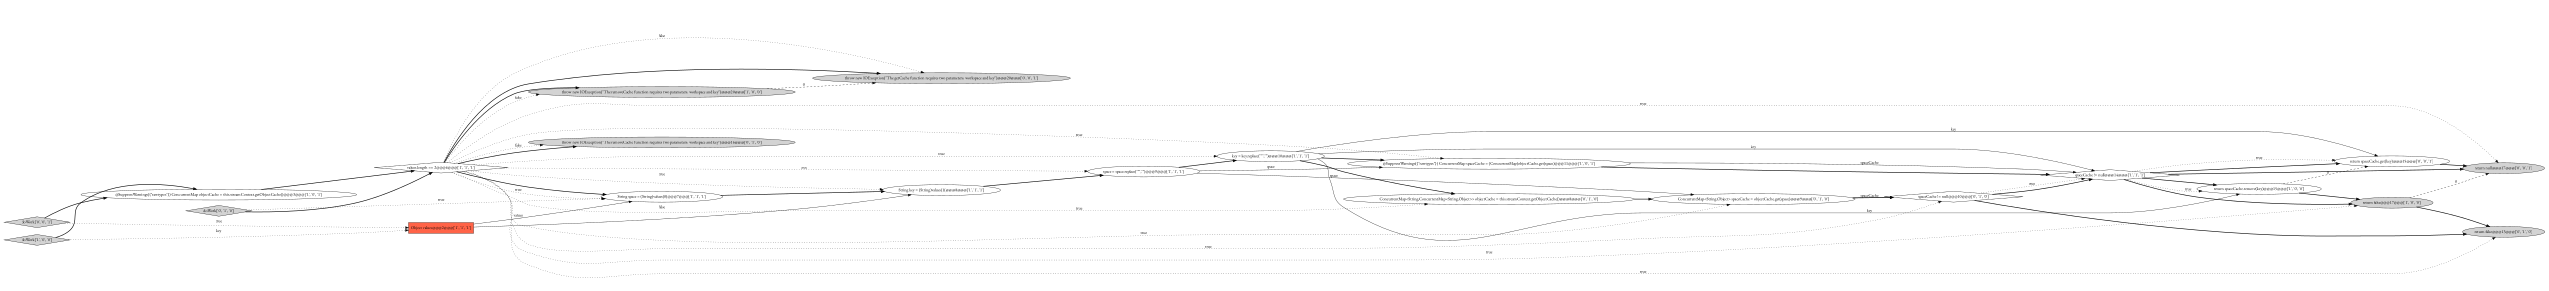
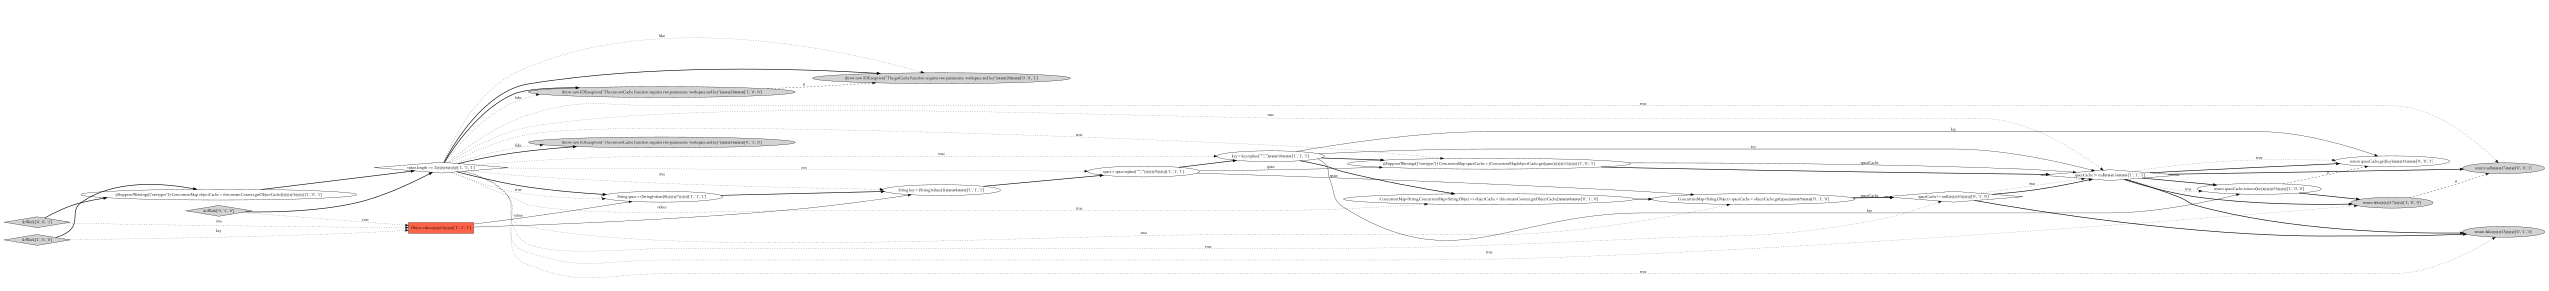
none -> (1276, 118)
(2452, 165) -> none
(424, 204) -> (323, 219)
(662, 207) -> (662, 207)
(2452, 215) -> (2290, 224)
